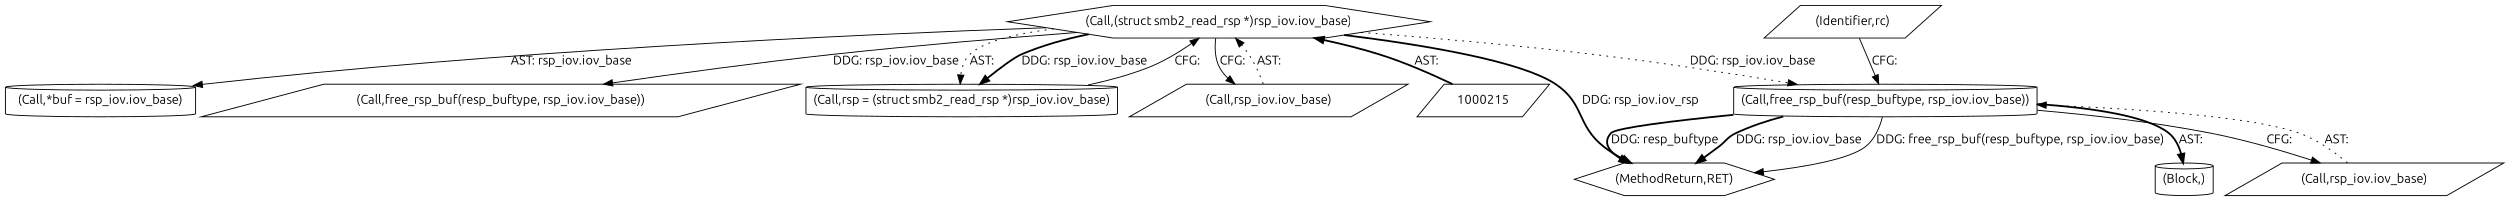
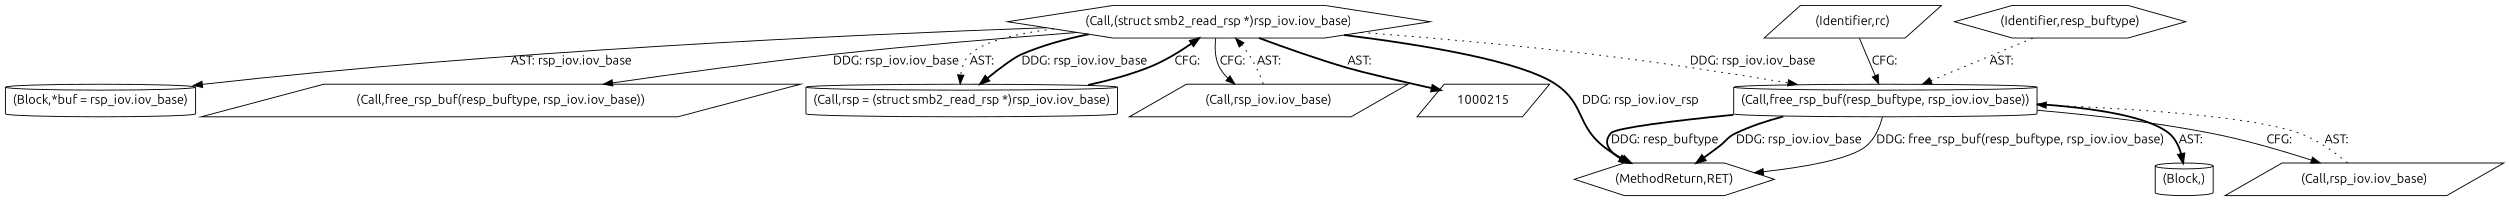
none -> (2070, 22)
(1390, 58) -> (1344, 67)
(1142, 70) -> (1142, 70)
(101, 101) -> (101, 101)
